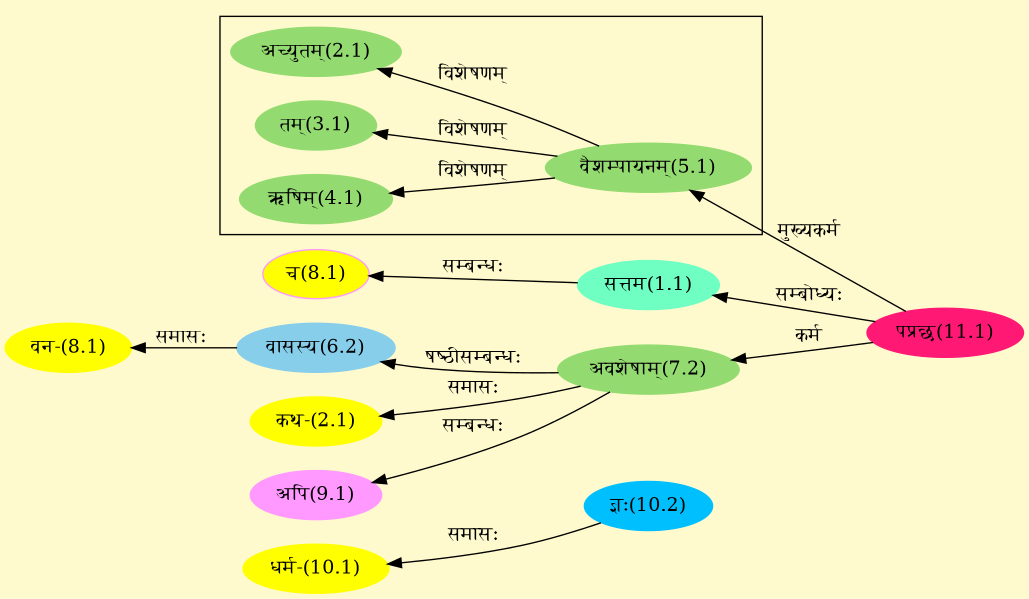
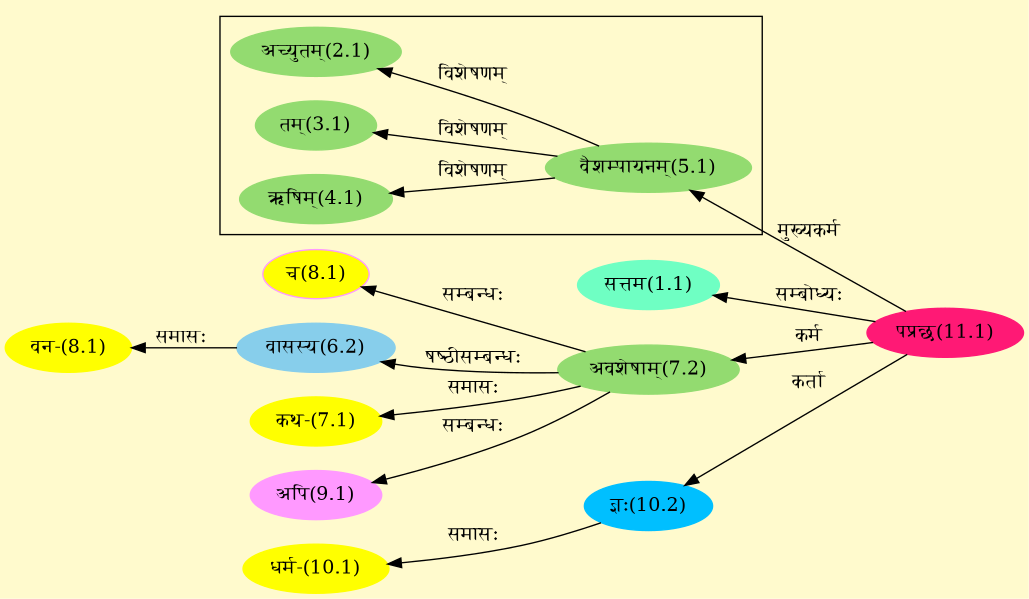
(480, 280) -> (480, 321)
none -> (802, 416)
(316, 421) -> (316, 421)
